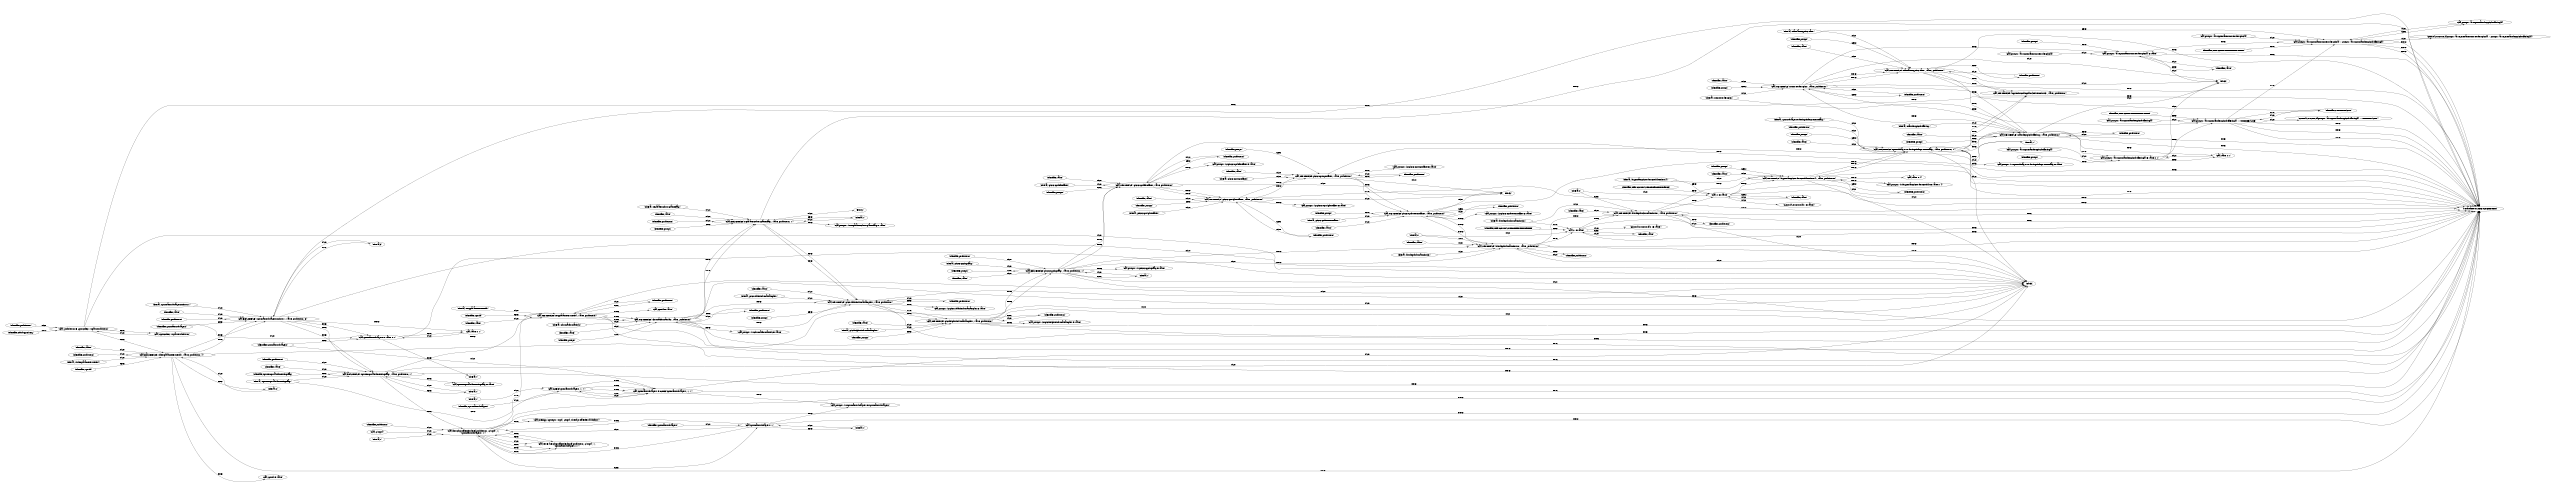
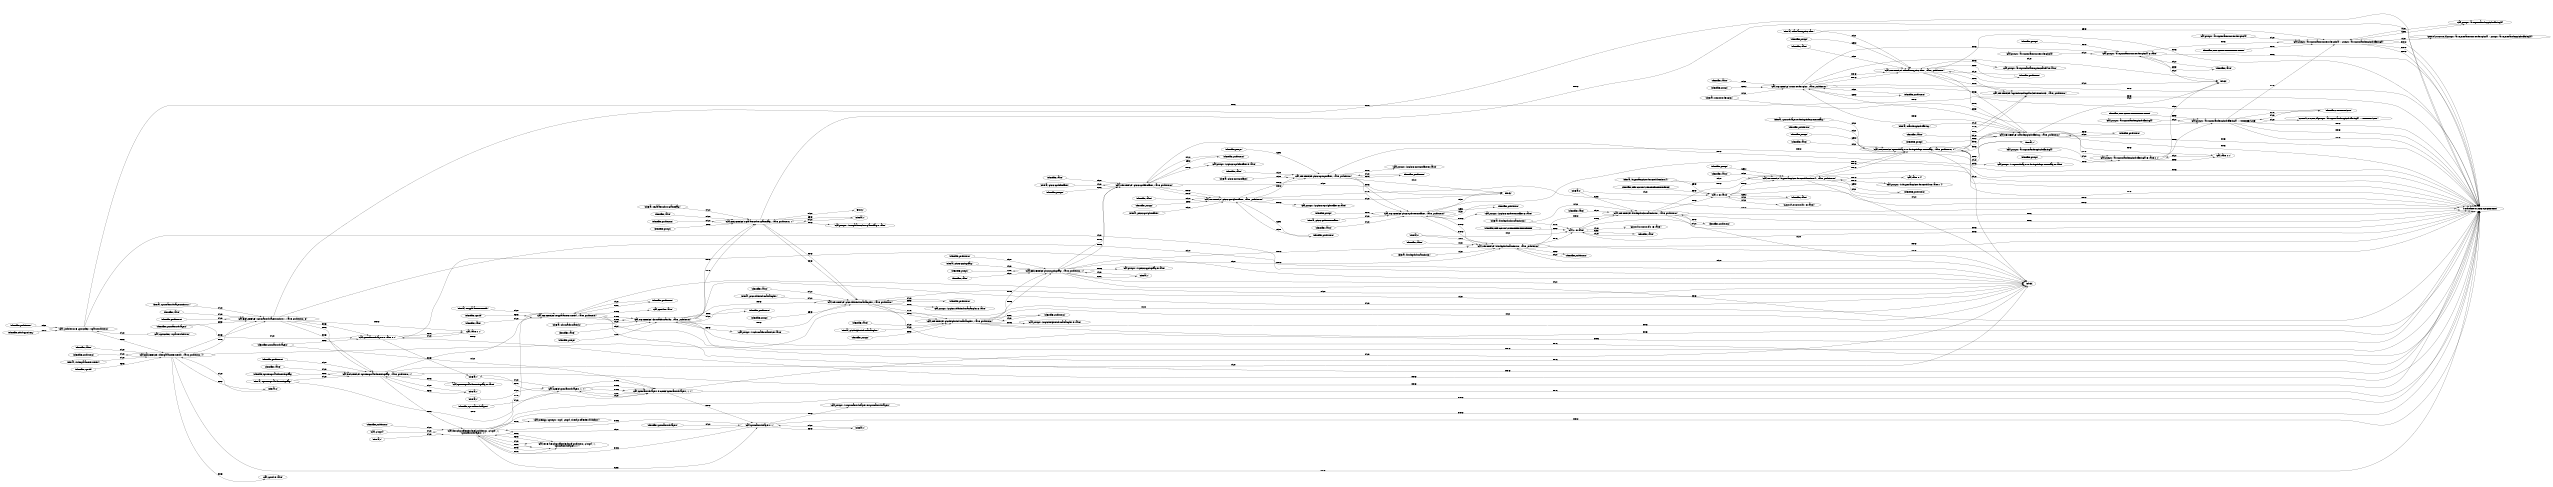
none -> (2030, 68)
(377, 244) -> none
(129, 332) -> none
none -> (1494, 378)
none -> (517, 381)
none -> (515, 385)
(759, 398) -> (710, 408)
